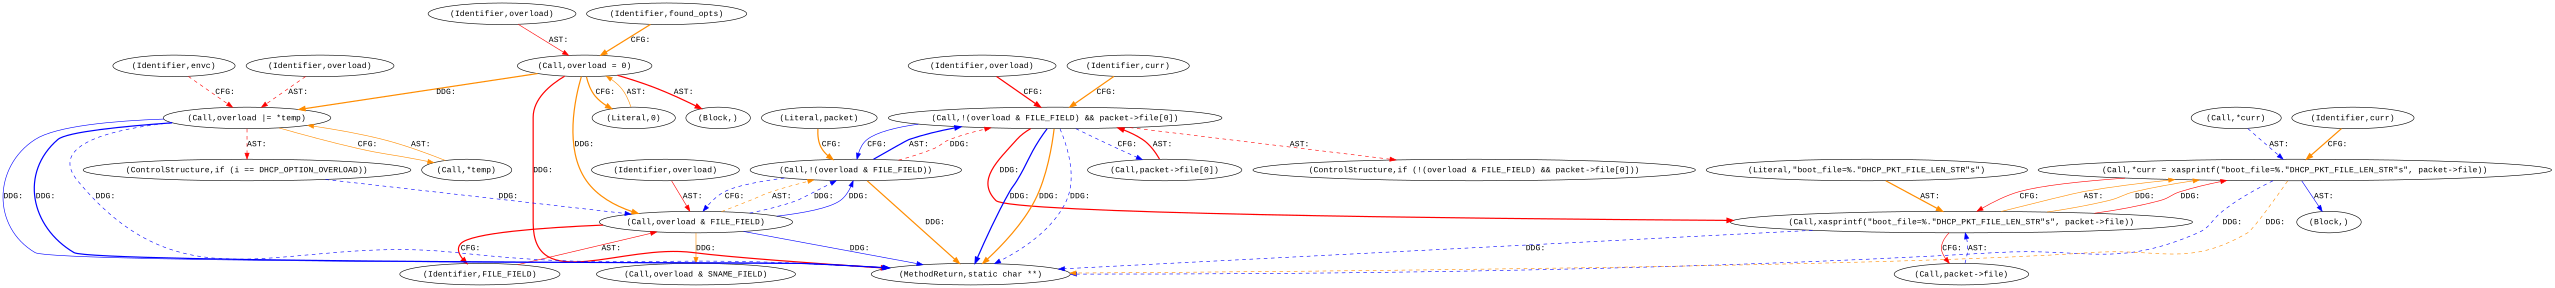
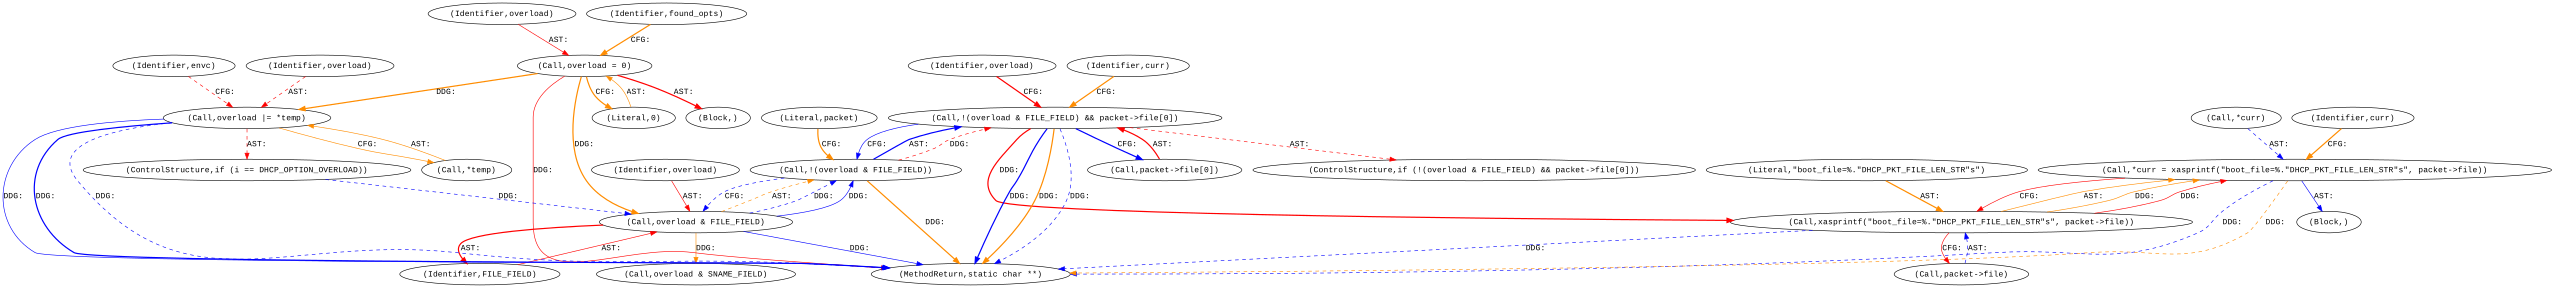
(1106, 143) -> (1106, 143)
(473, 248) -> (473, 248)
(616, 257) -> (616, 257)
